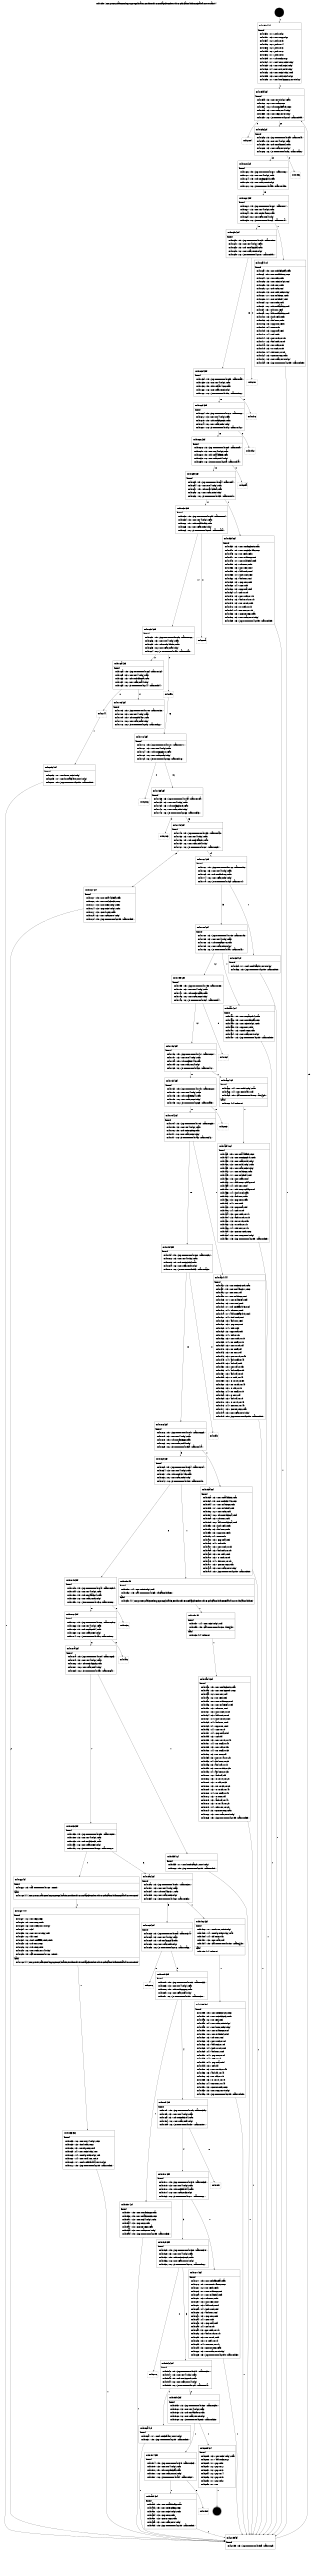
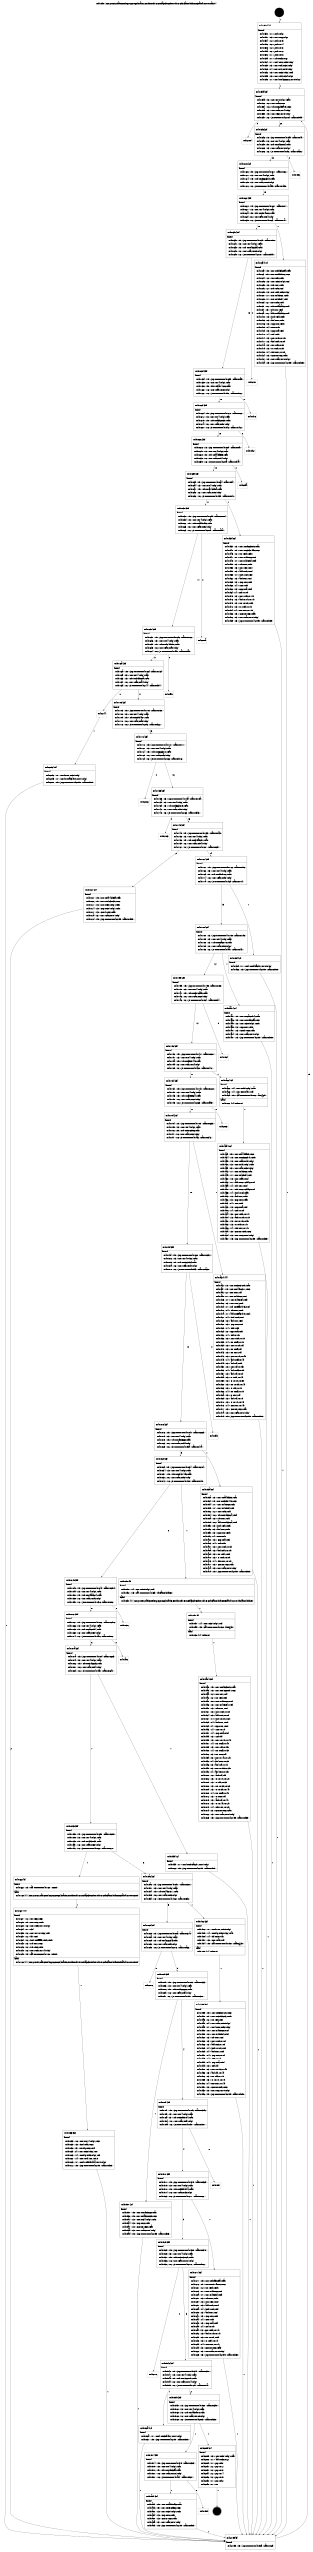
(167, 715) -> (149, 731)
